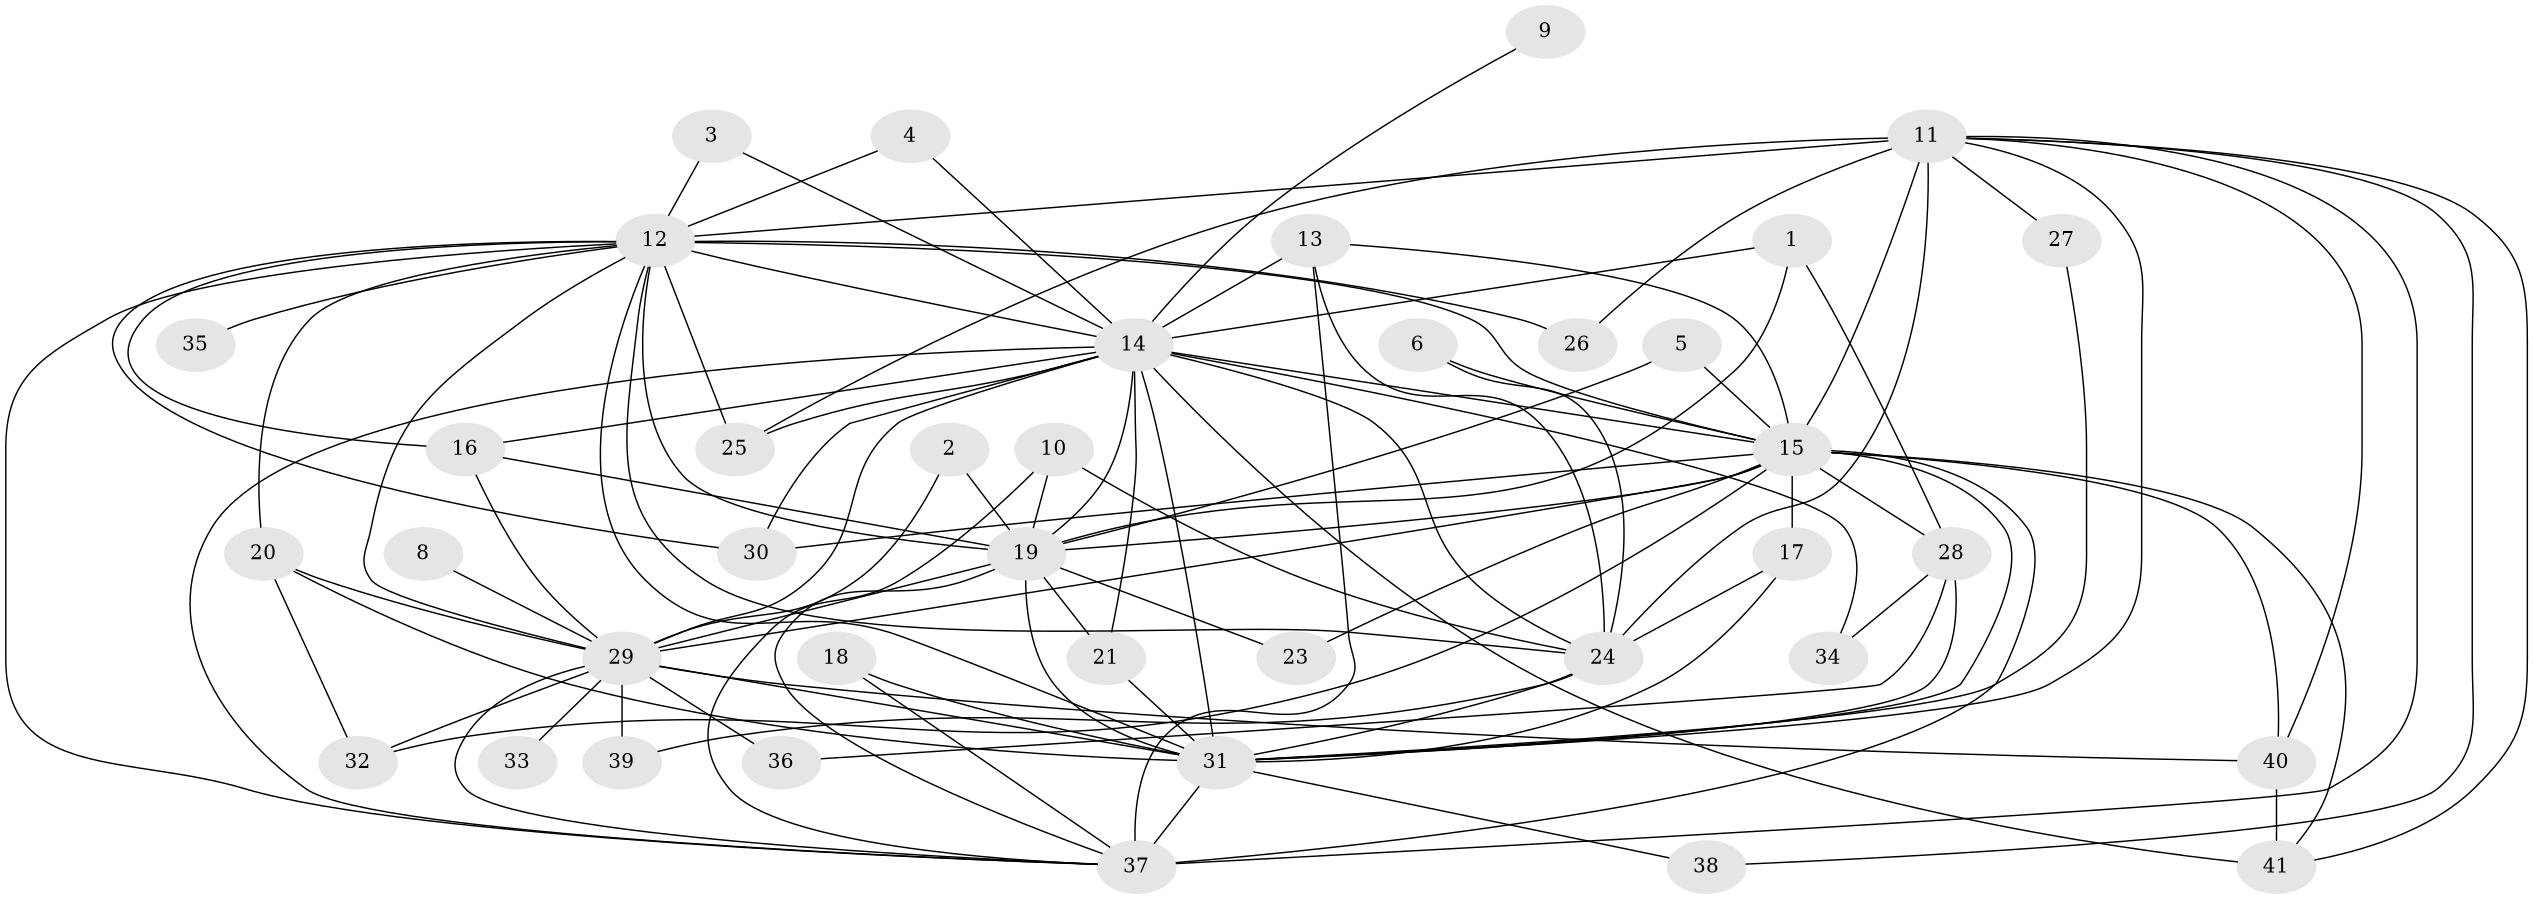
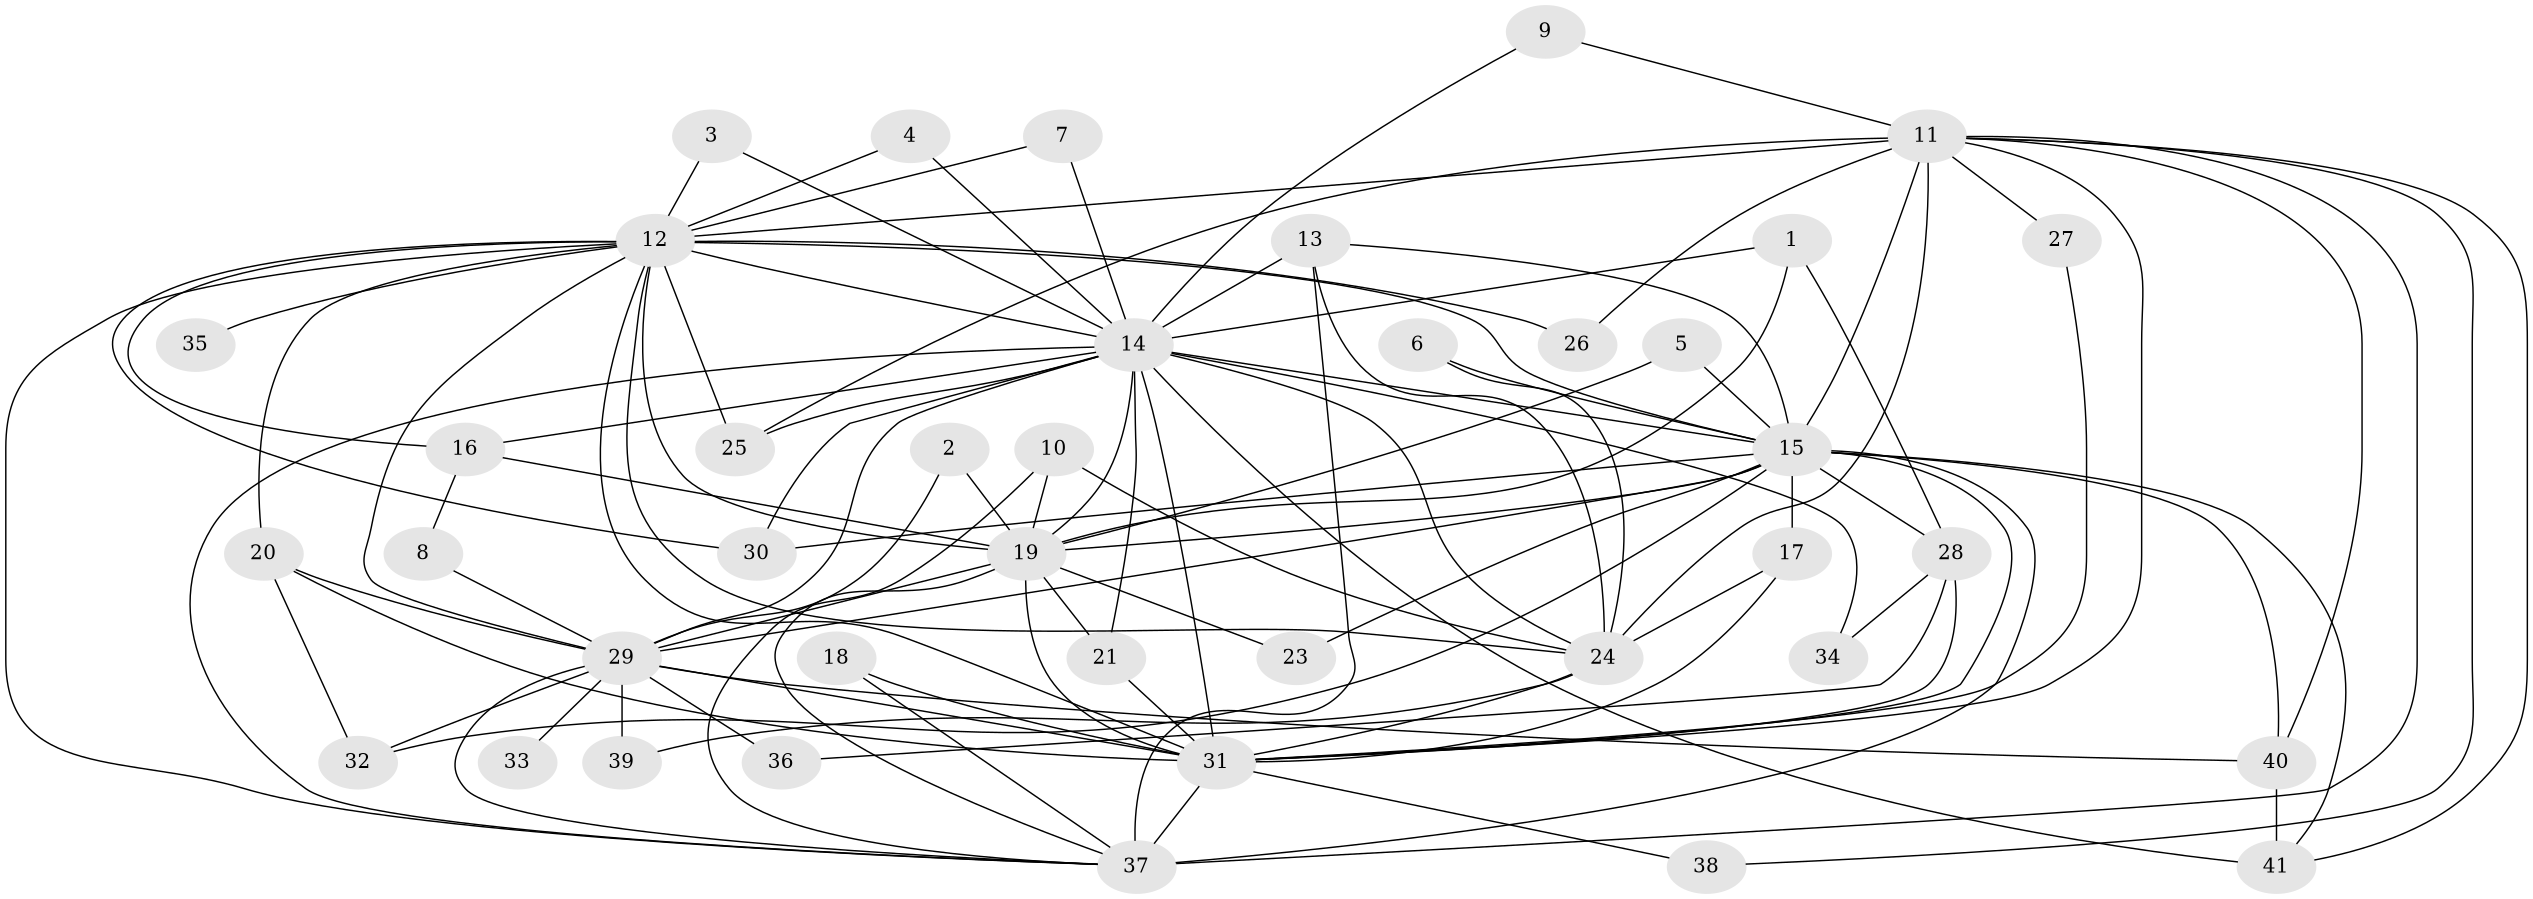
none -> (1736, 84)
none -> (1063, 136)
(526, 564) -> (441, 510)
